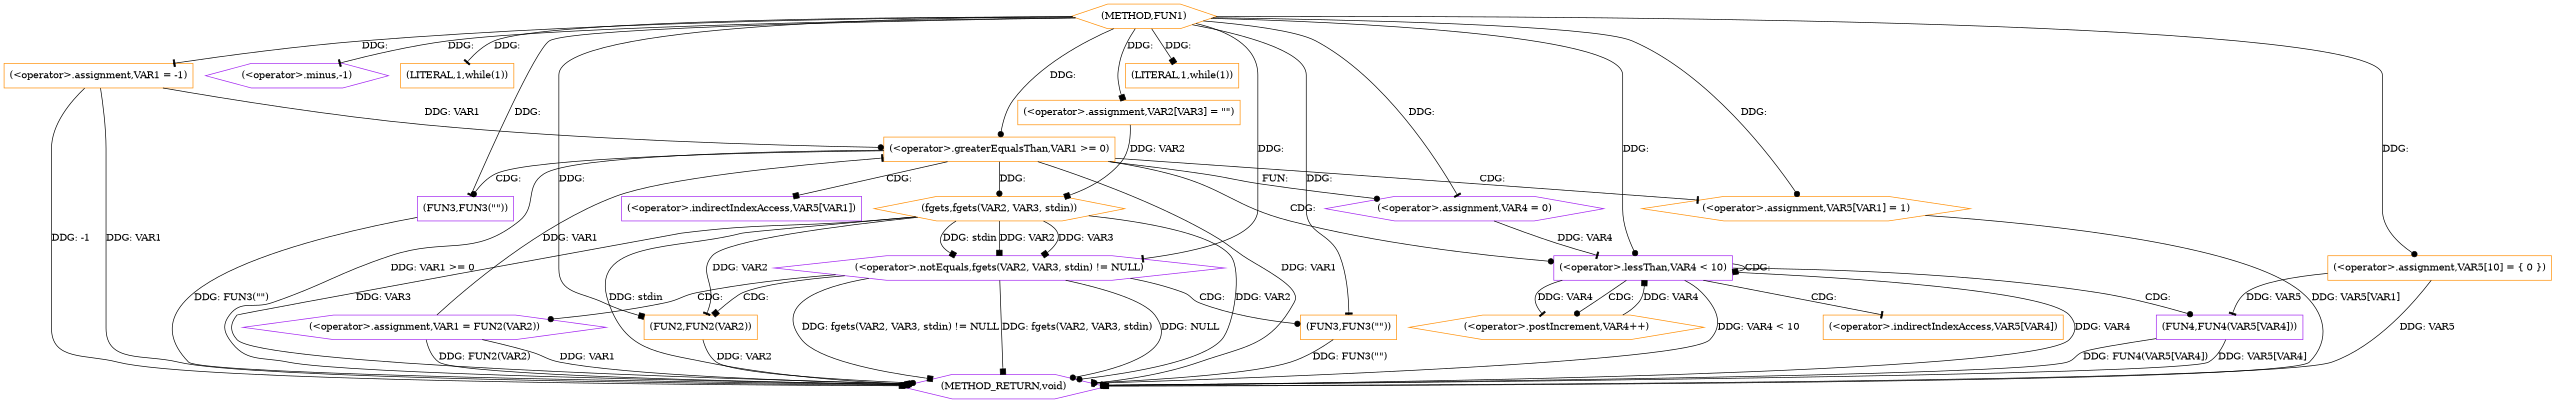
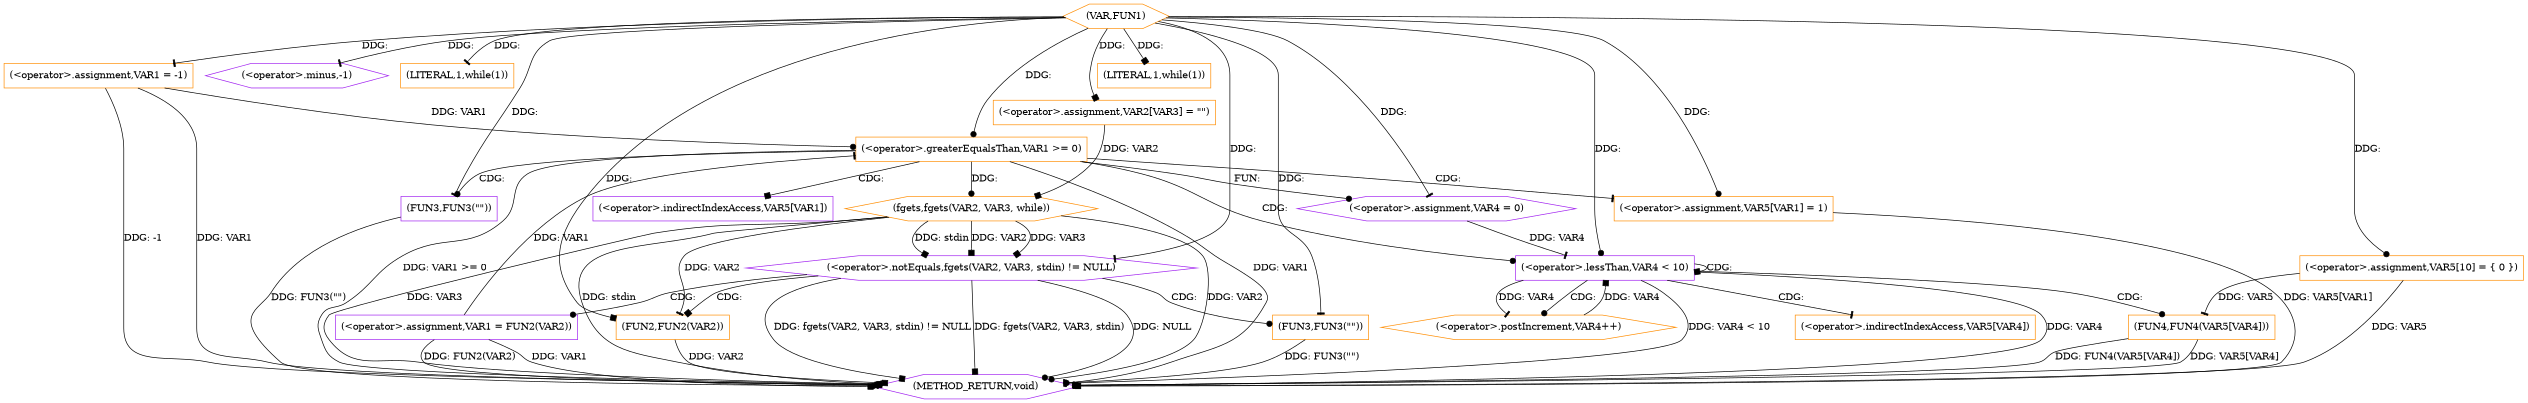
(1144, 16) -> (1116, 16)
(999, 209) -> (971, 209)
(1806, 209) -> (1724, 209)
(425, 327) -> (457, 327)
(2230, 327) -> (2202, 327)
(799, 376) -> (771, 376)
